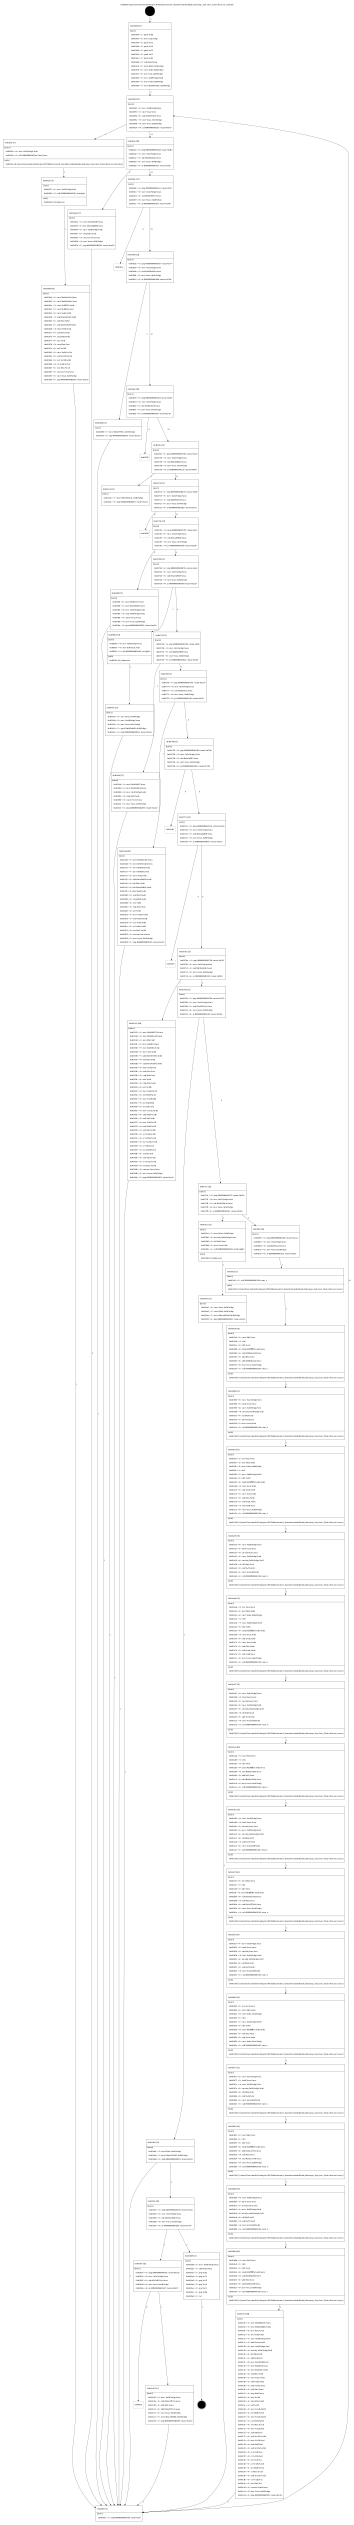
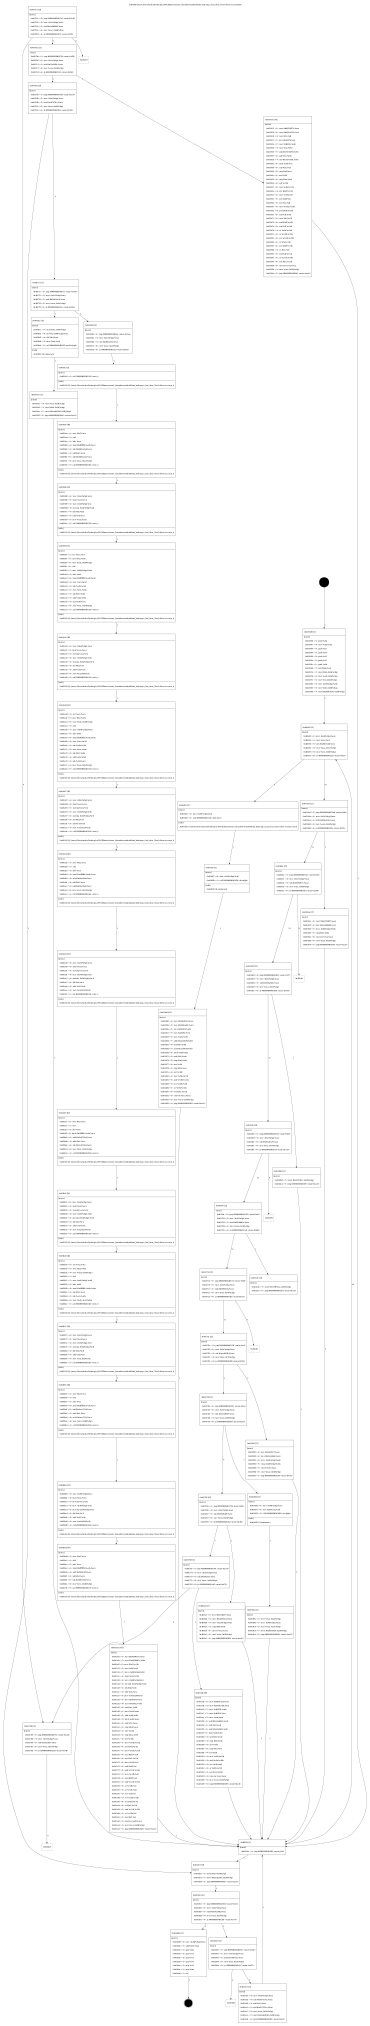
(195, 791) -> (23, 879)
(130, 2330) -> (243, 1858)
